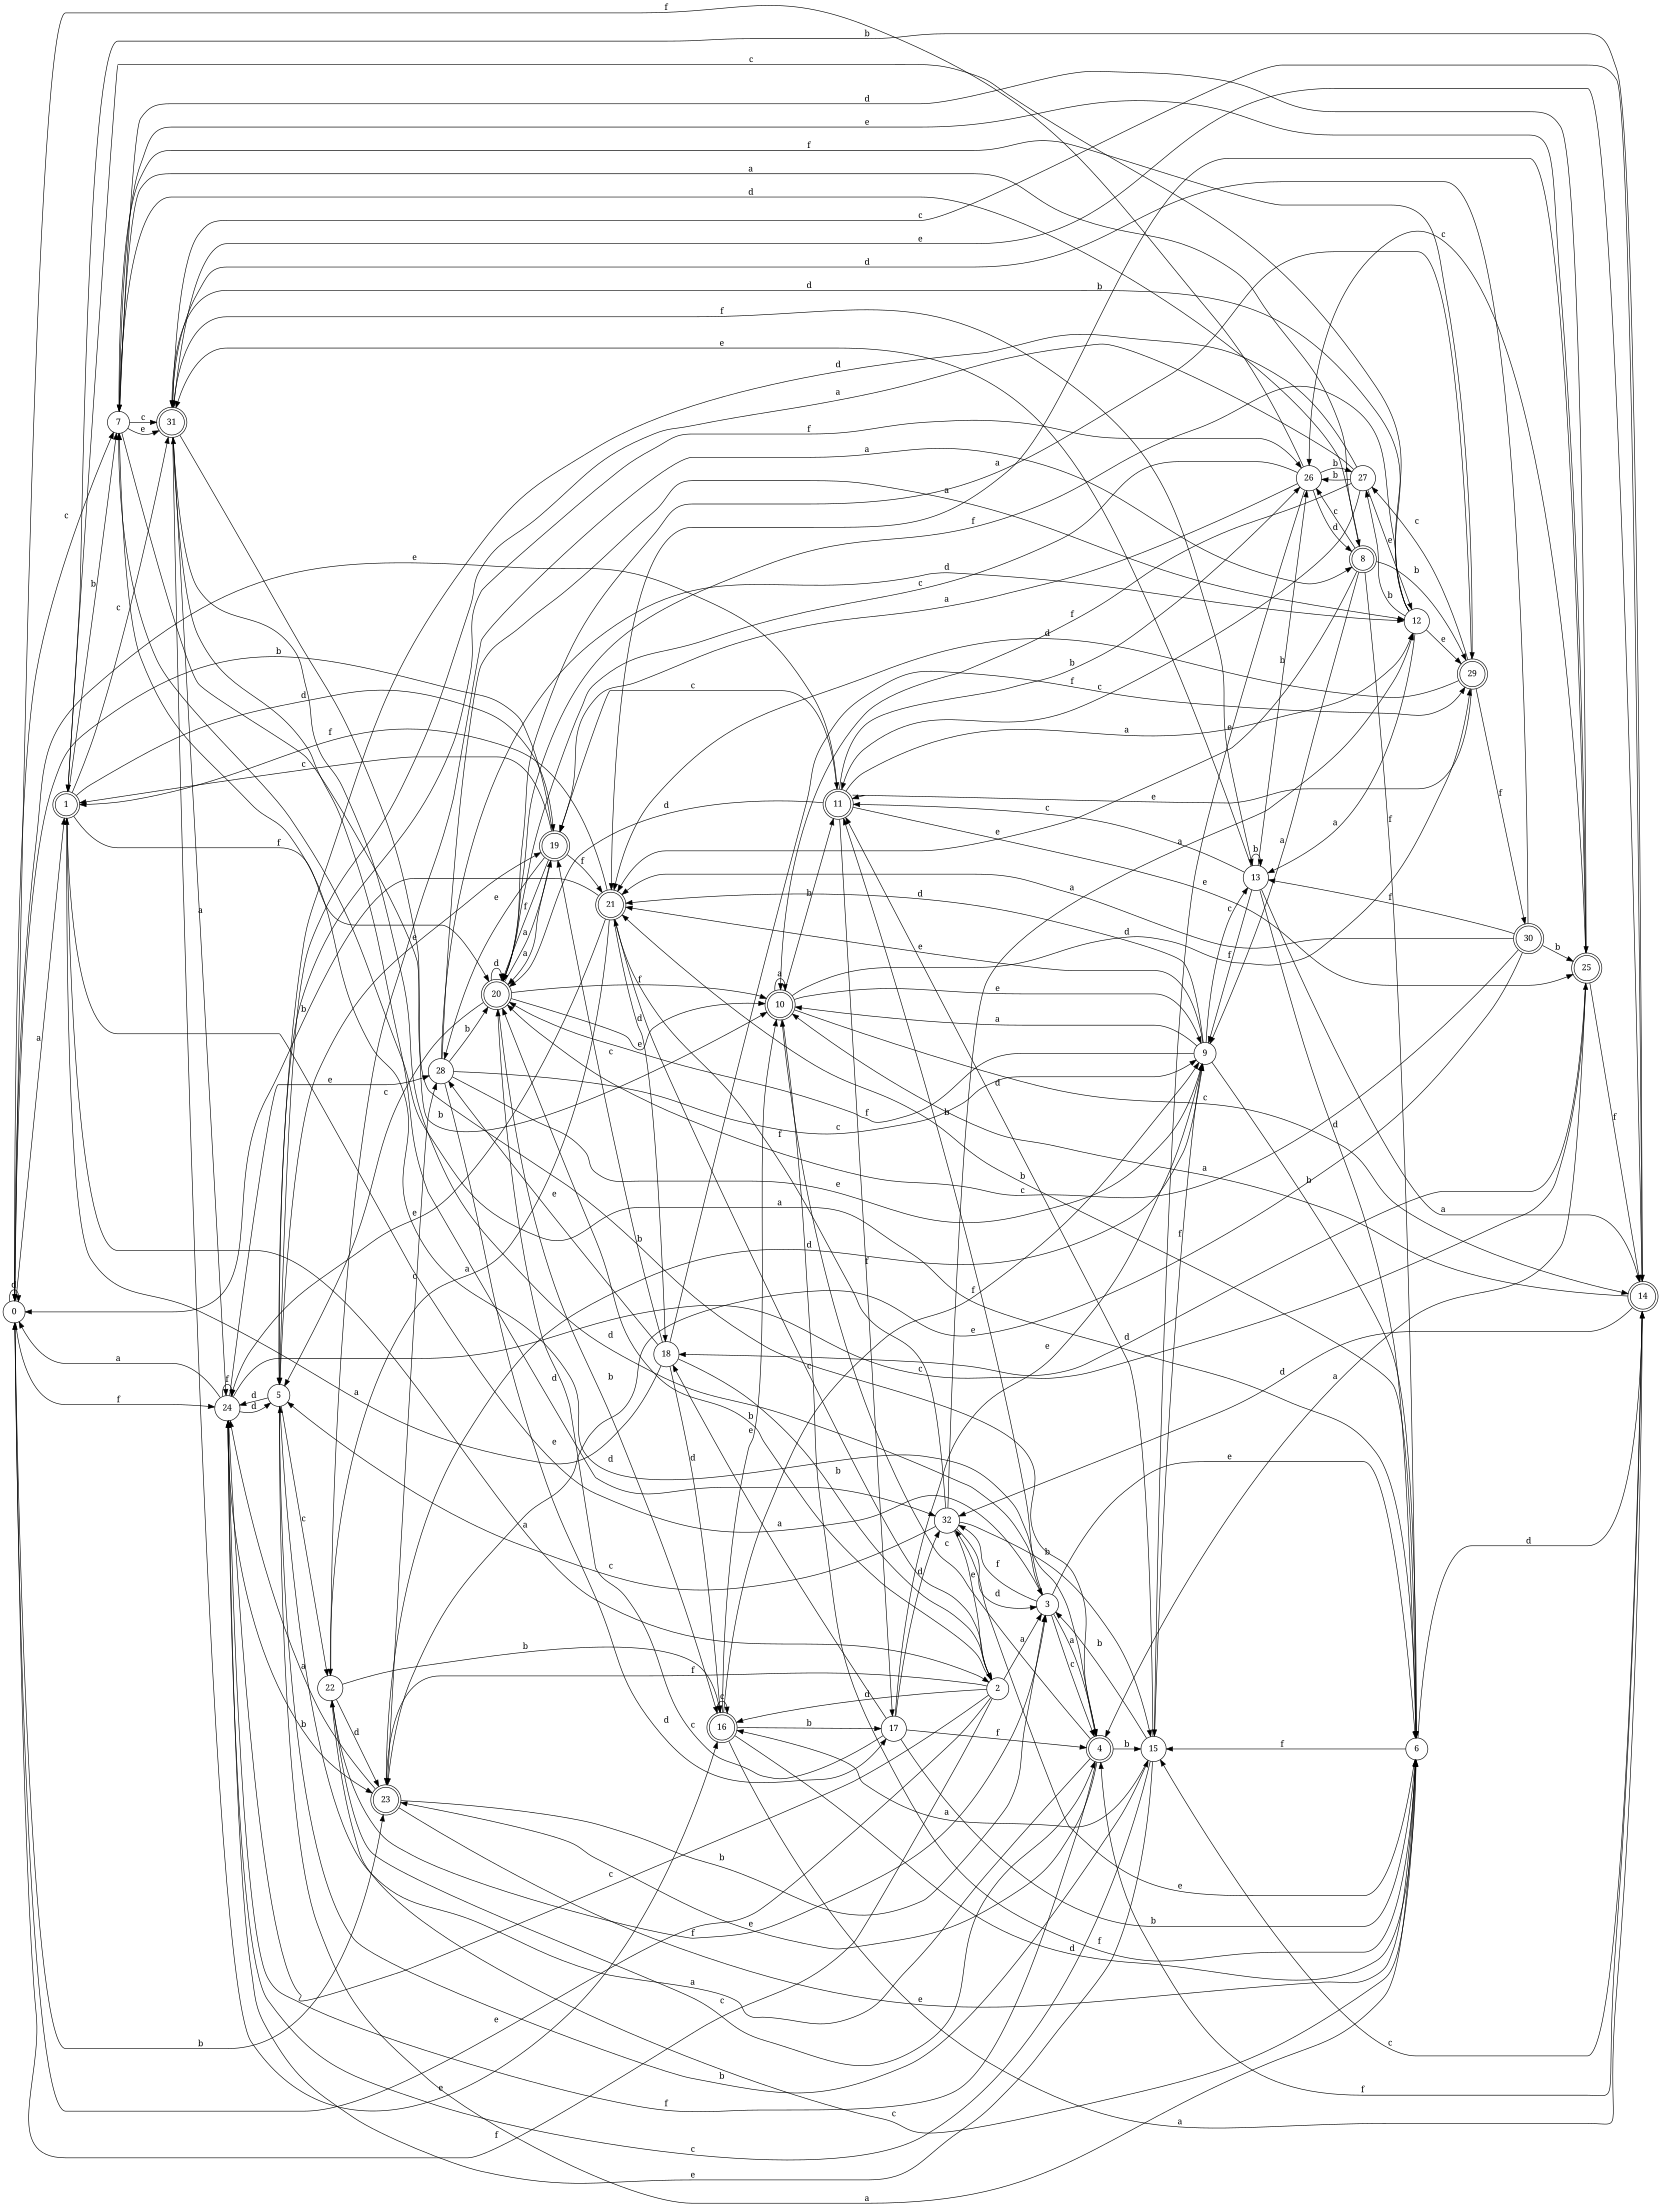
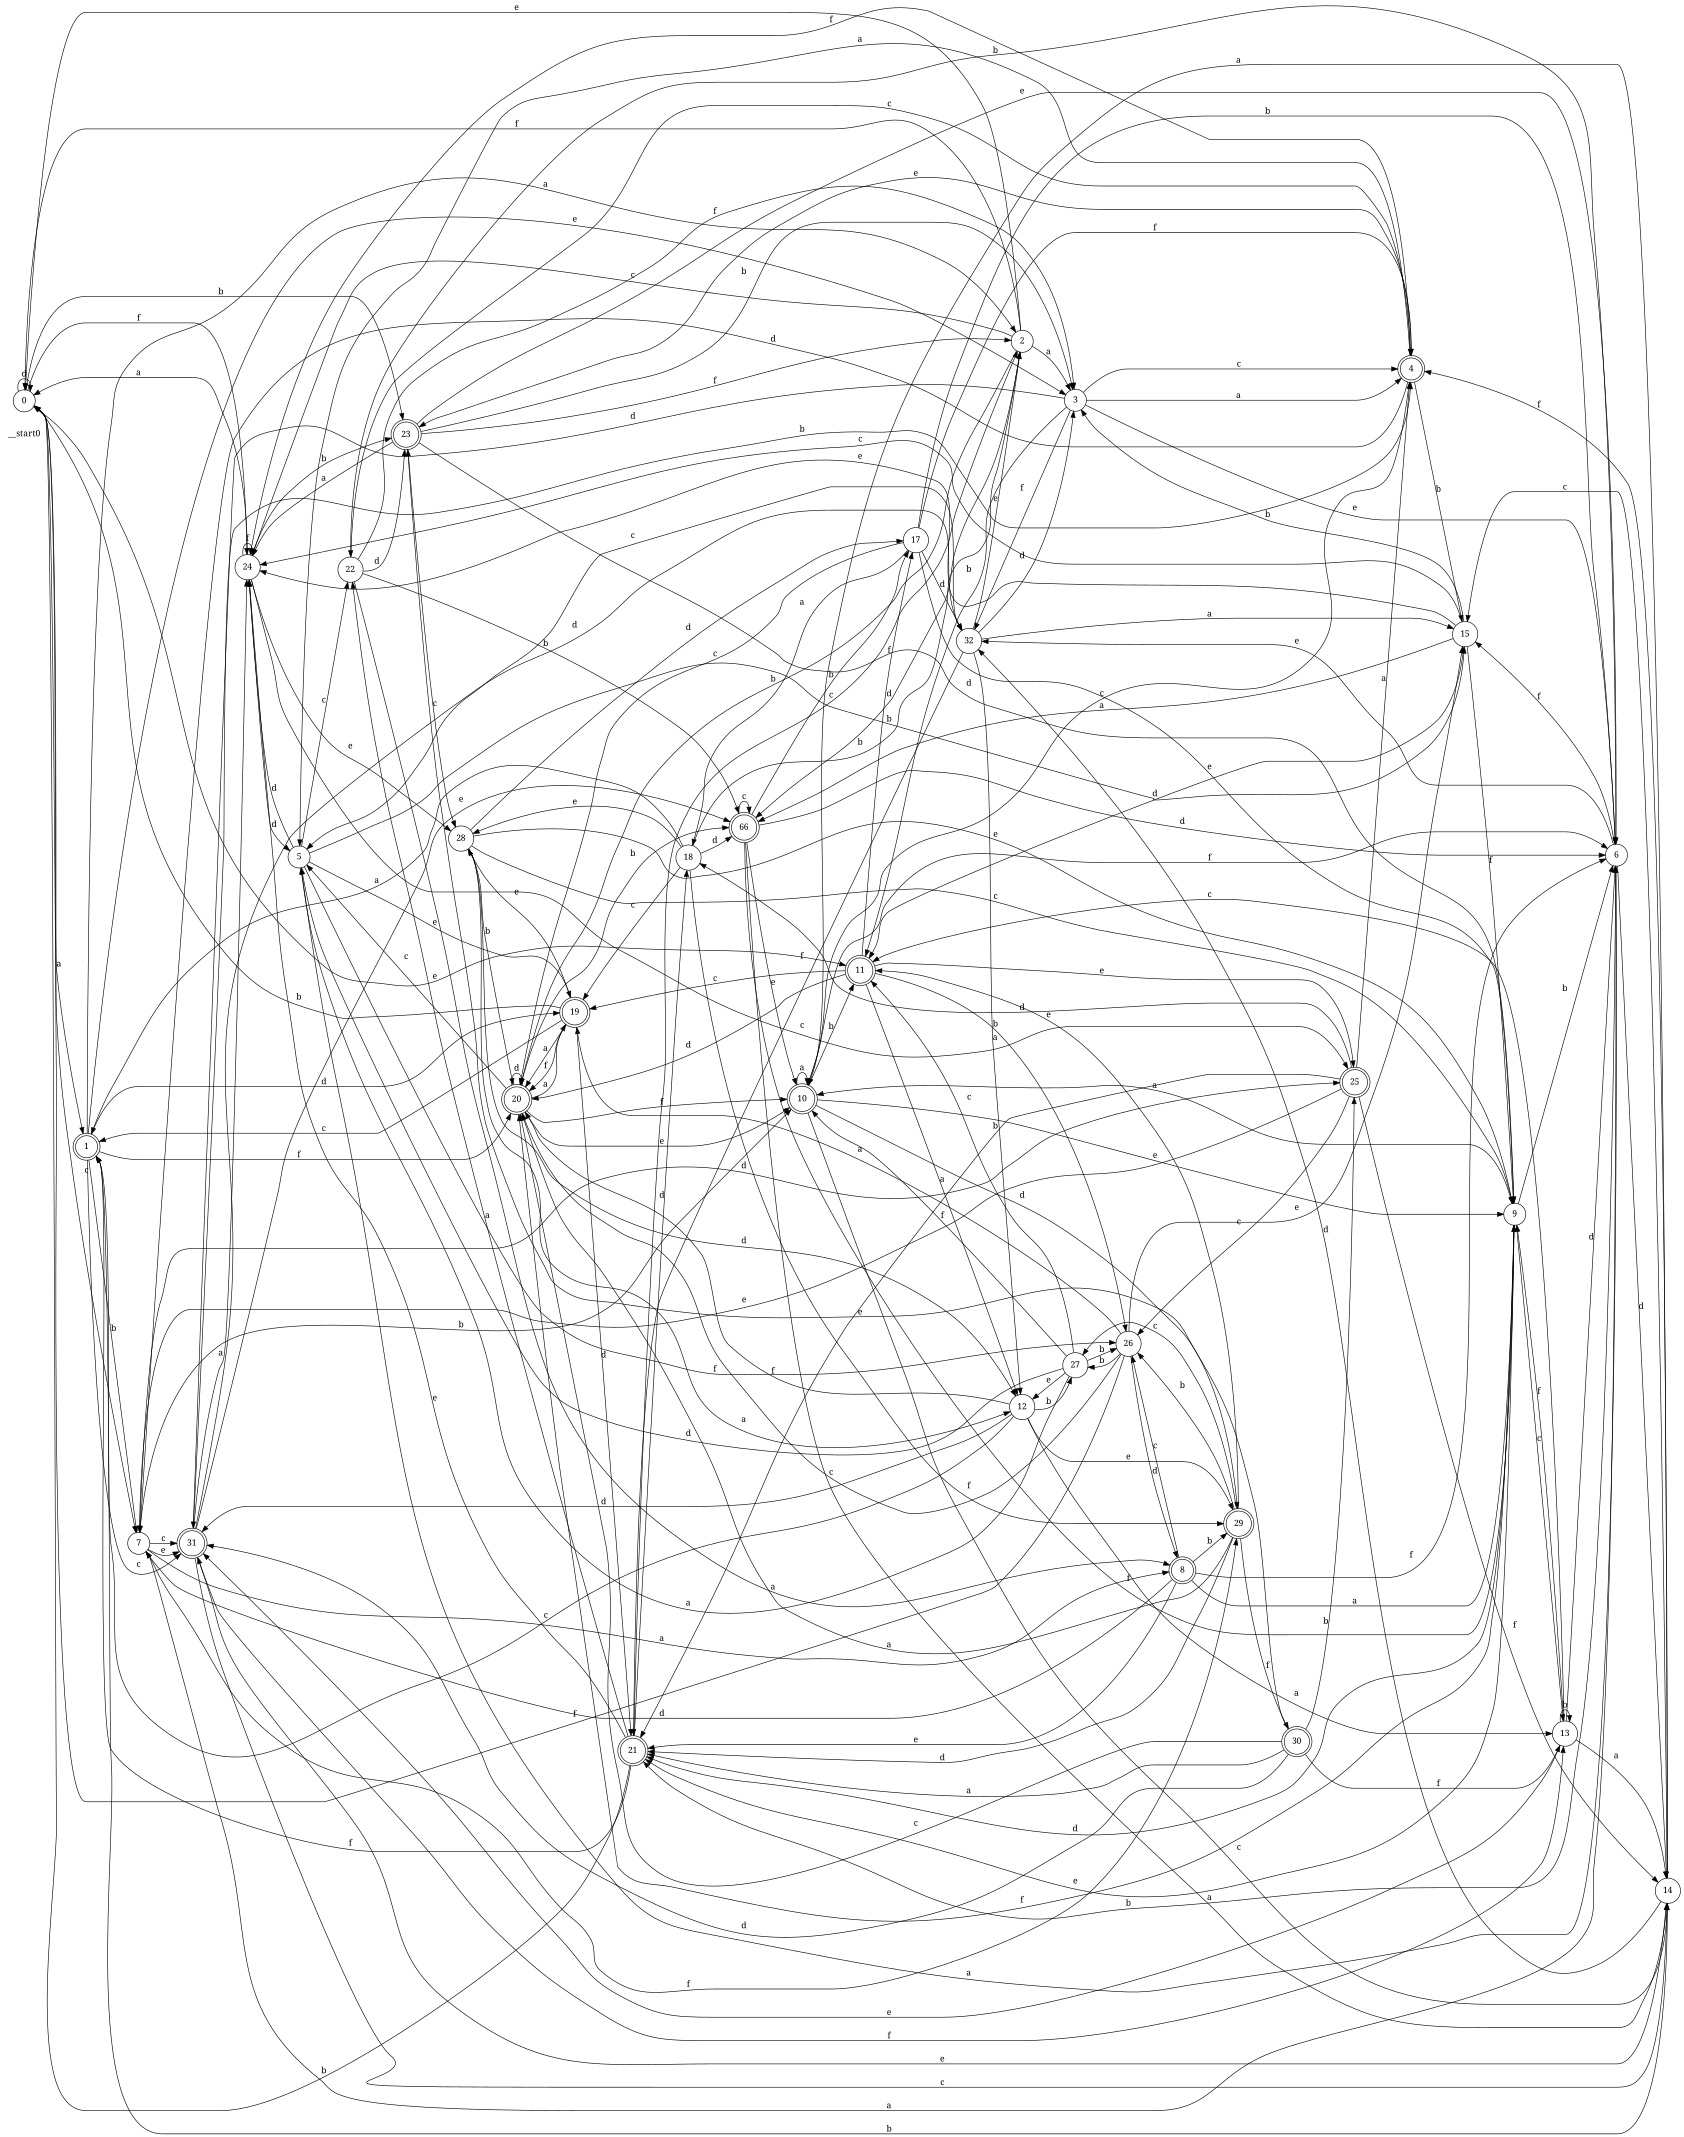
none -> (24, 434)
(1281, 690) -> (1197, 1428)
(583, 862) -> (604, 1355)
(1643, 1297) -> (1668, 1891)
(1047, 1552) -> (1210, 614)
(651, 1676) -> (713, 386)
(722, 1727) -> (744, 828)
(894, 2114) -> (996, 51)
